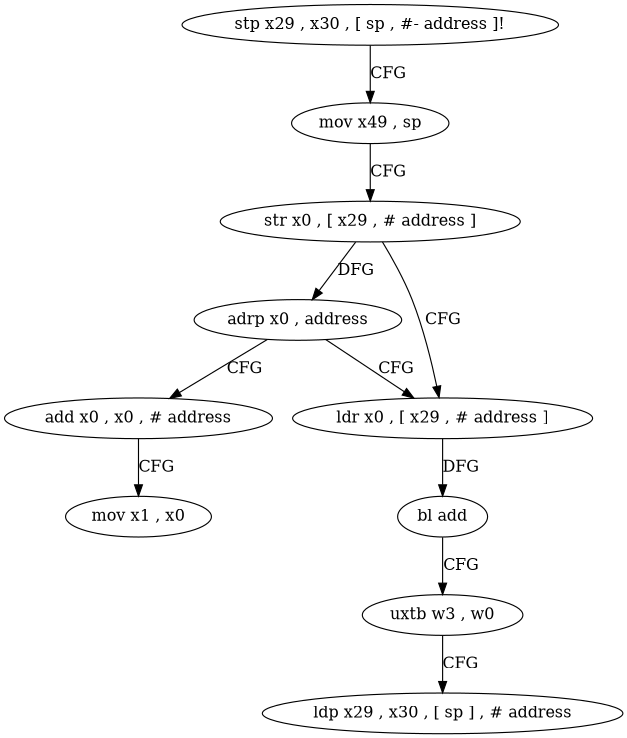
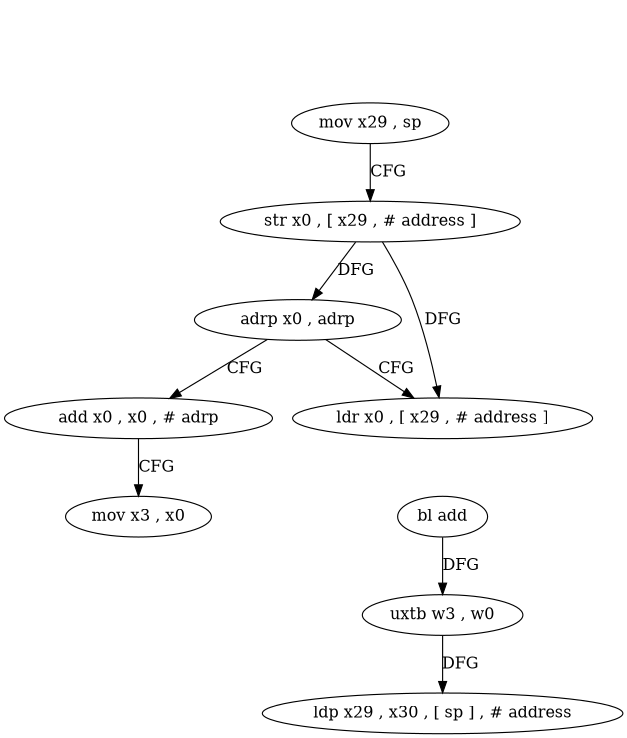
(370, 25) -> none
(370, 123) -> (370, 123)
(298, 320) -> (298, 320)
(443, 320) -> (443, 320)
(138, 418) -> (138, 418)
(443, 462) -> none
(138, 517) -> (138, 517)
(461, 566) -> (461, 566)
(461, 664) -> (461, 664)
